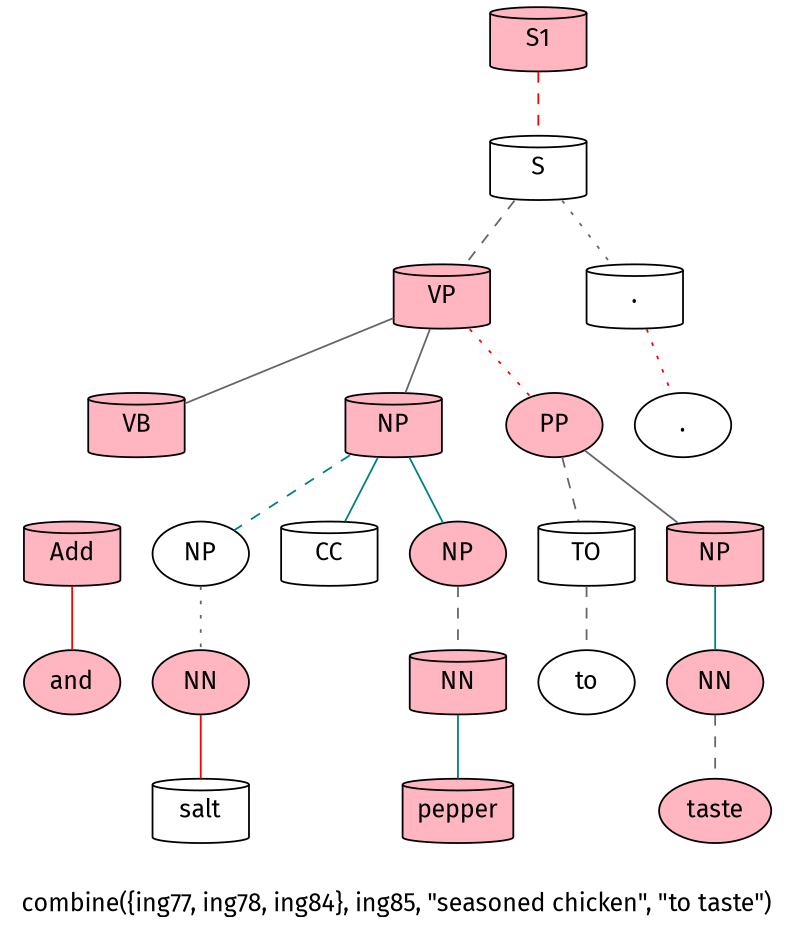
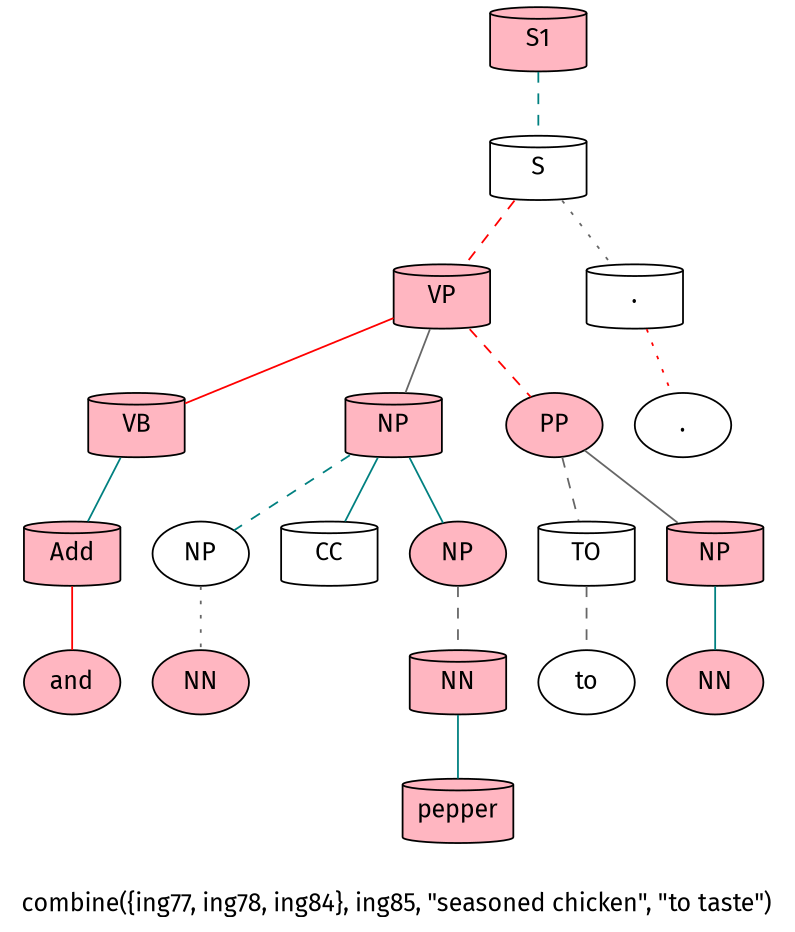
(538, 104) -> (538, 104)
(490, 232) -> (490, 232)
(289, 361) -> (289, 361)
(500, 363) -> (500, 363)
none -> (104, 490)
(201, 811) -> none
(715, 811) -> none
